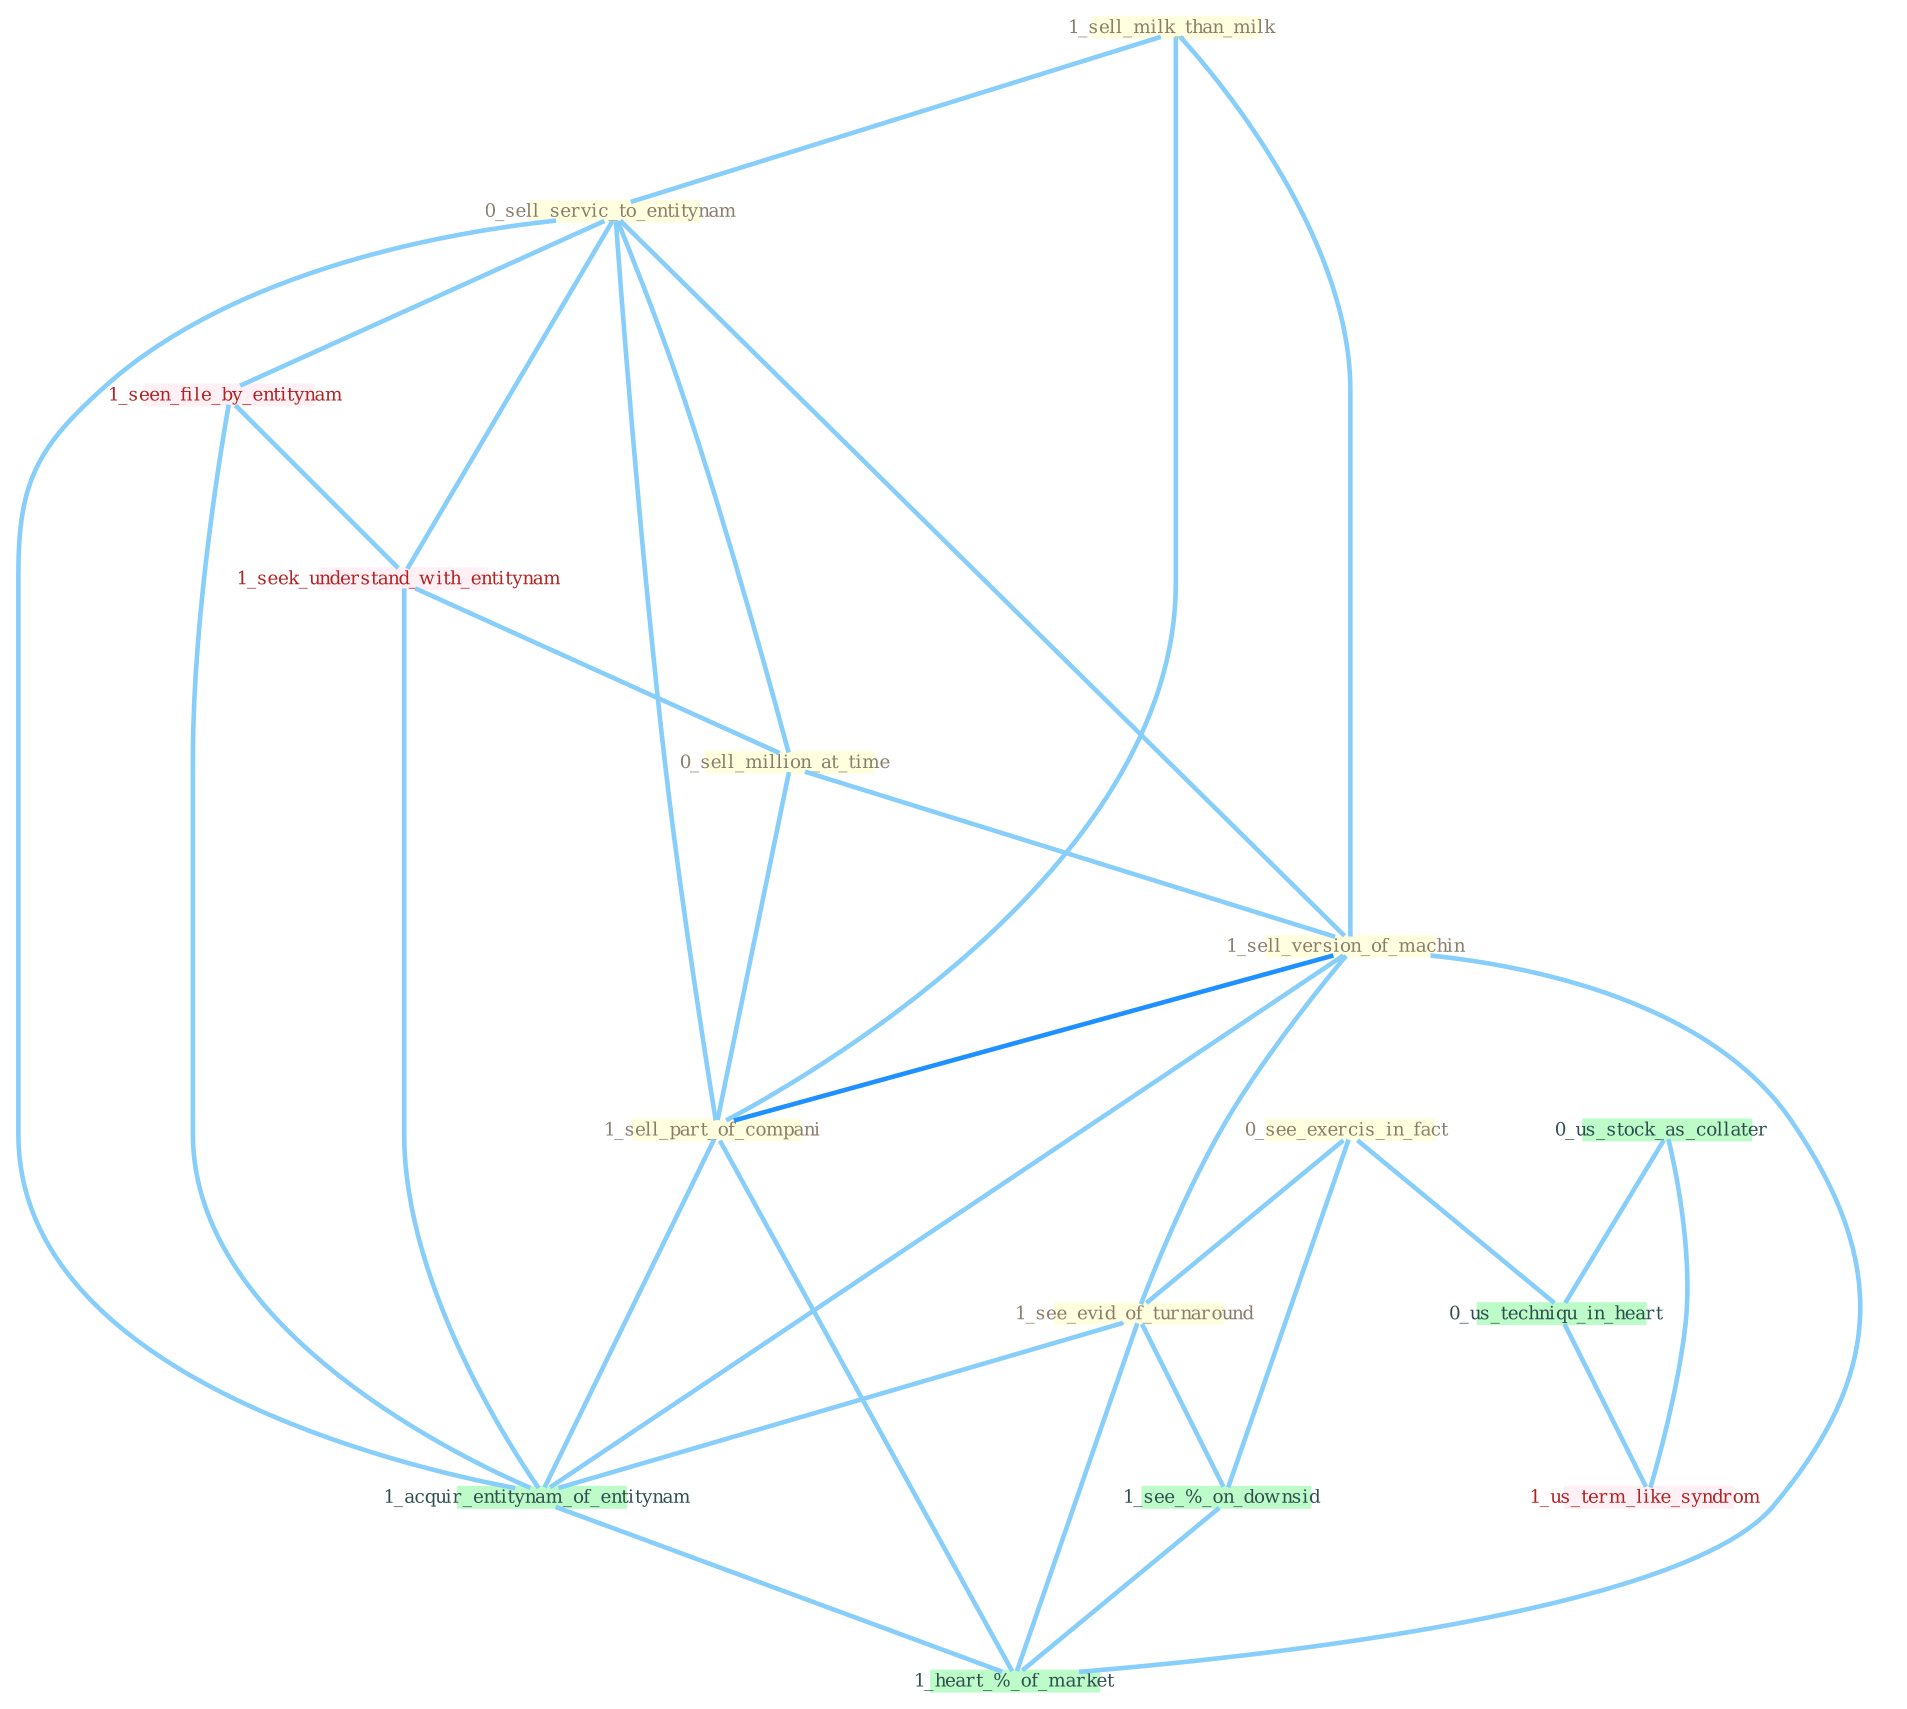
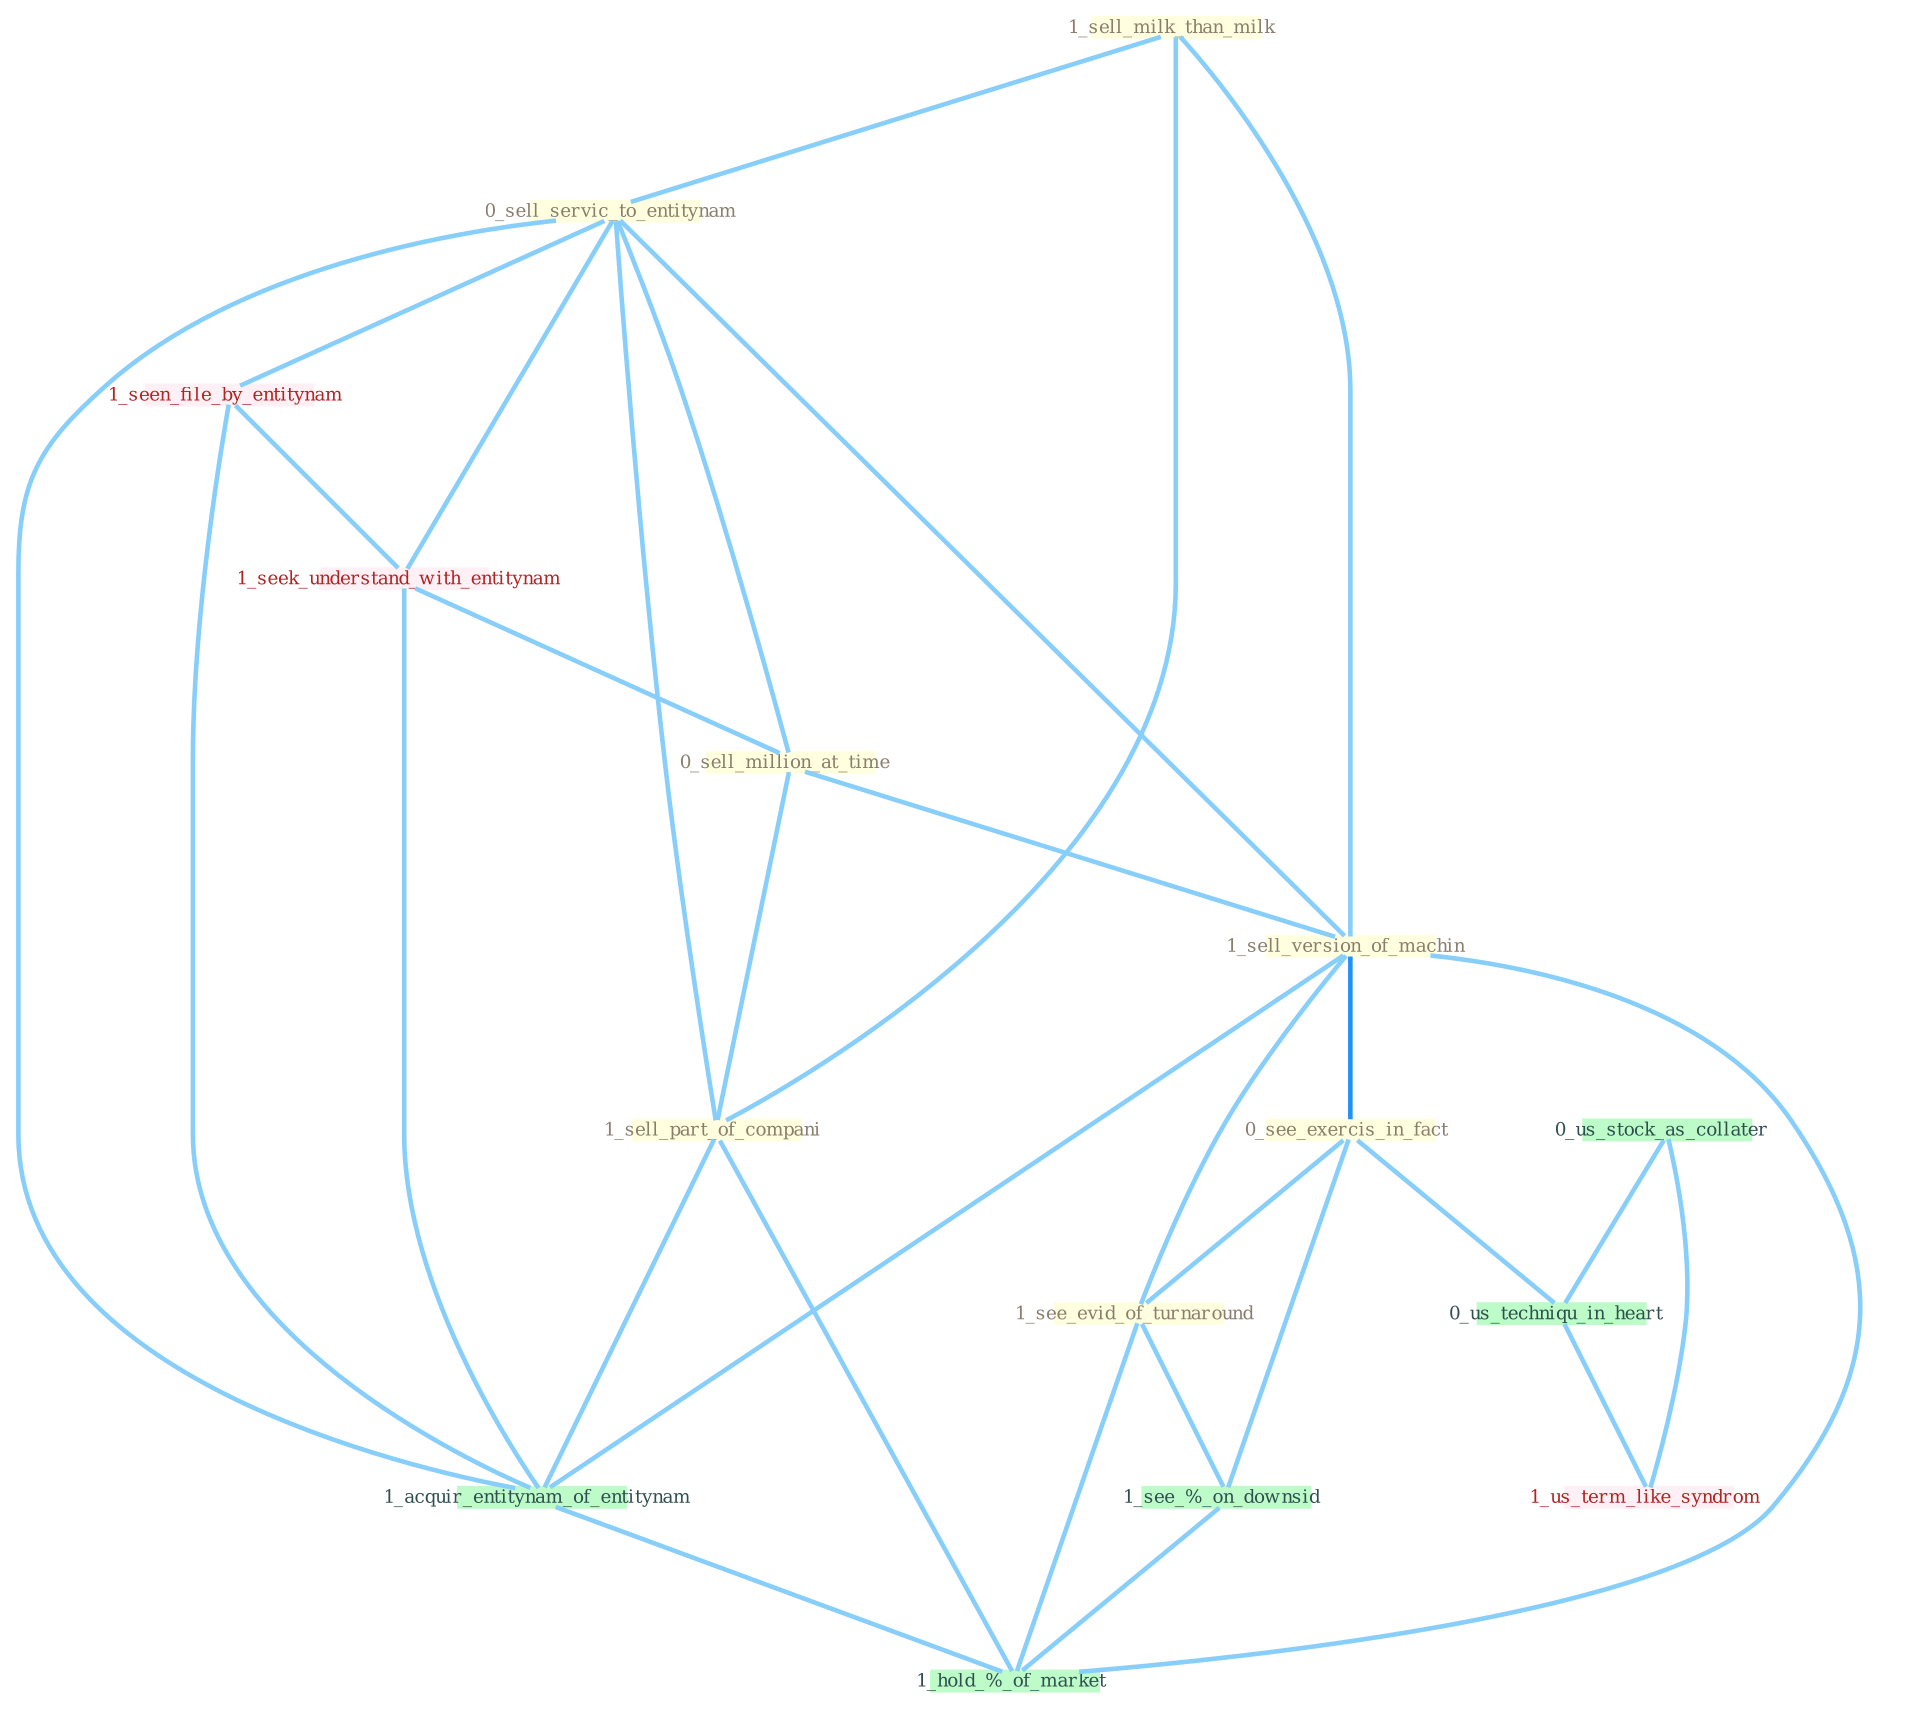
(1034, 1038) -> (1350, 1038)
(827, 1410) -> none
(1015, 1681) -> (1015, 1681)
